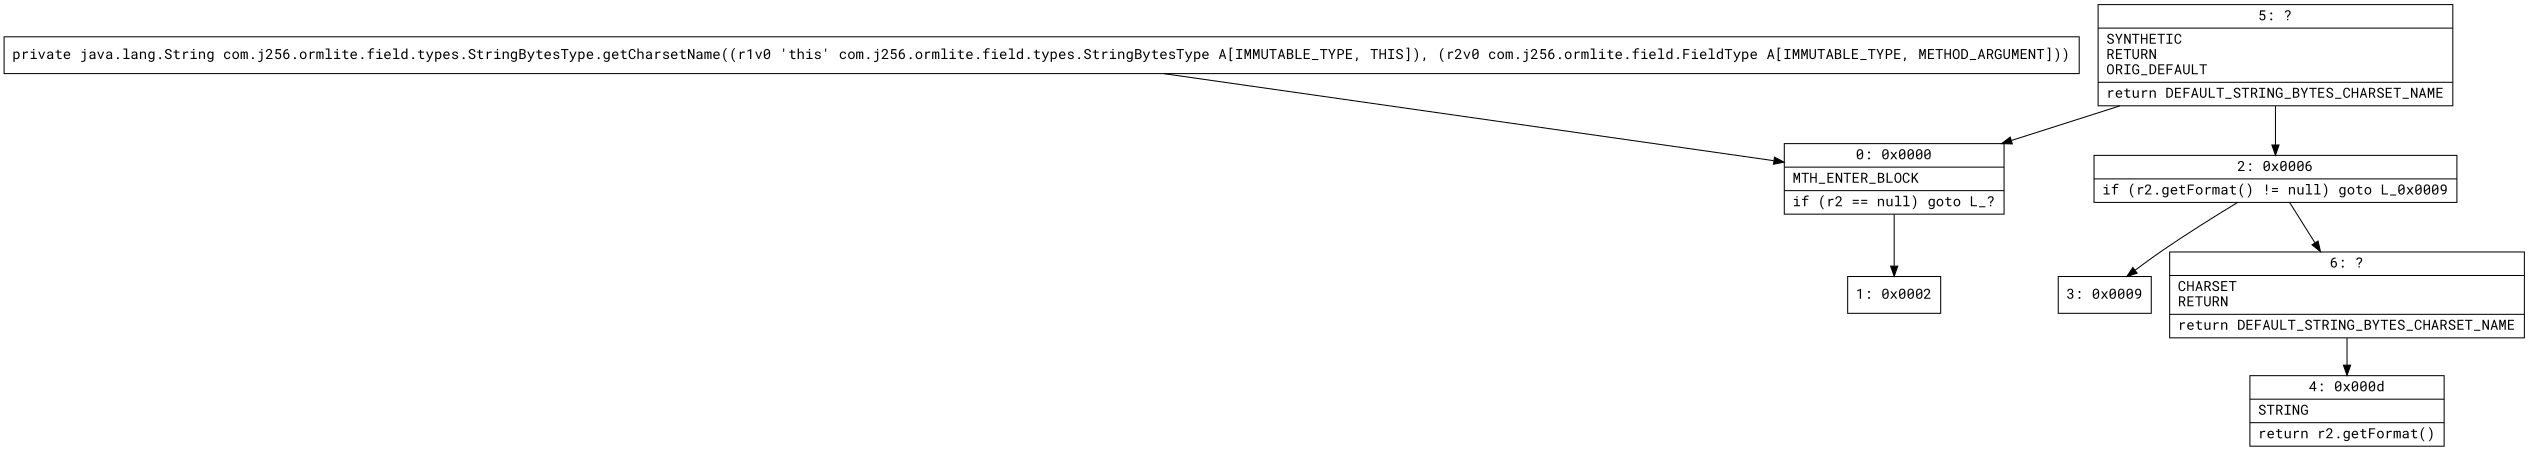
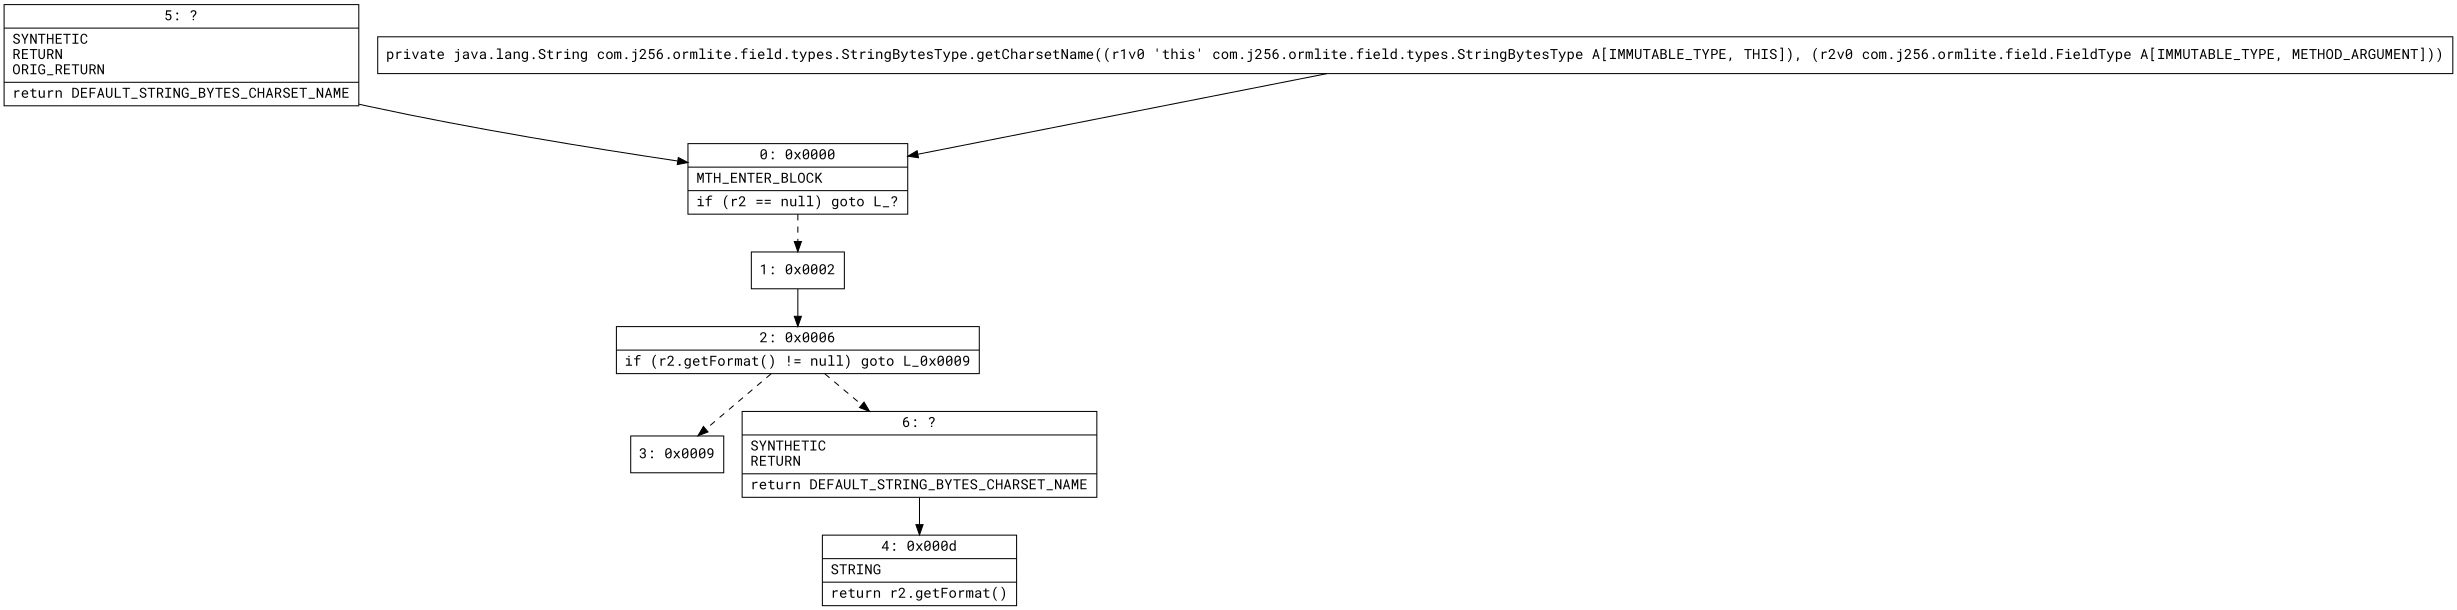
(2157, 70) -> (59, 70)
(2275, 125) -> (798, 303)
(2302, 223) -> (843, 389)
(2186, 235) -> (739, 401)
(1894, 240) -> (798, 228)
(2207, 287) -> (789, 446)
